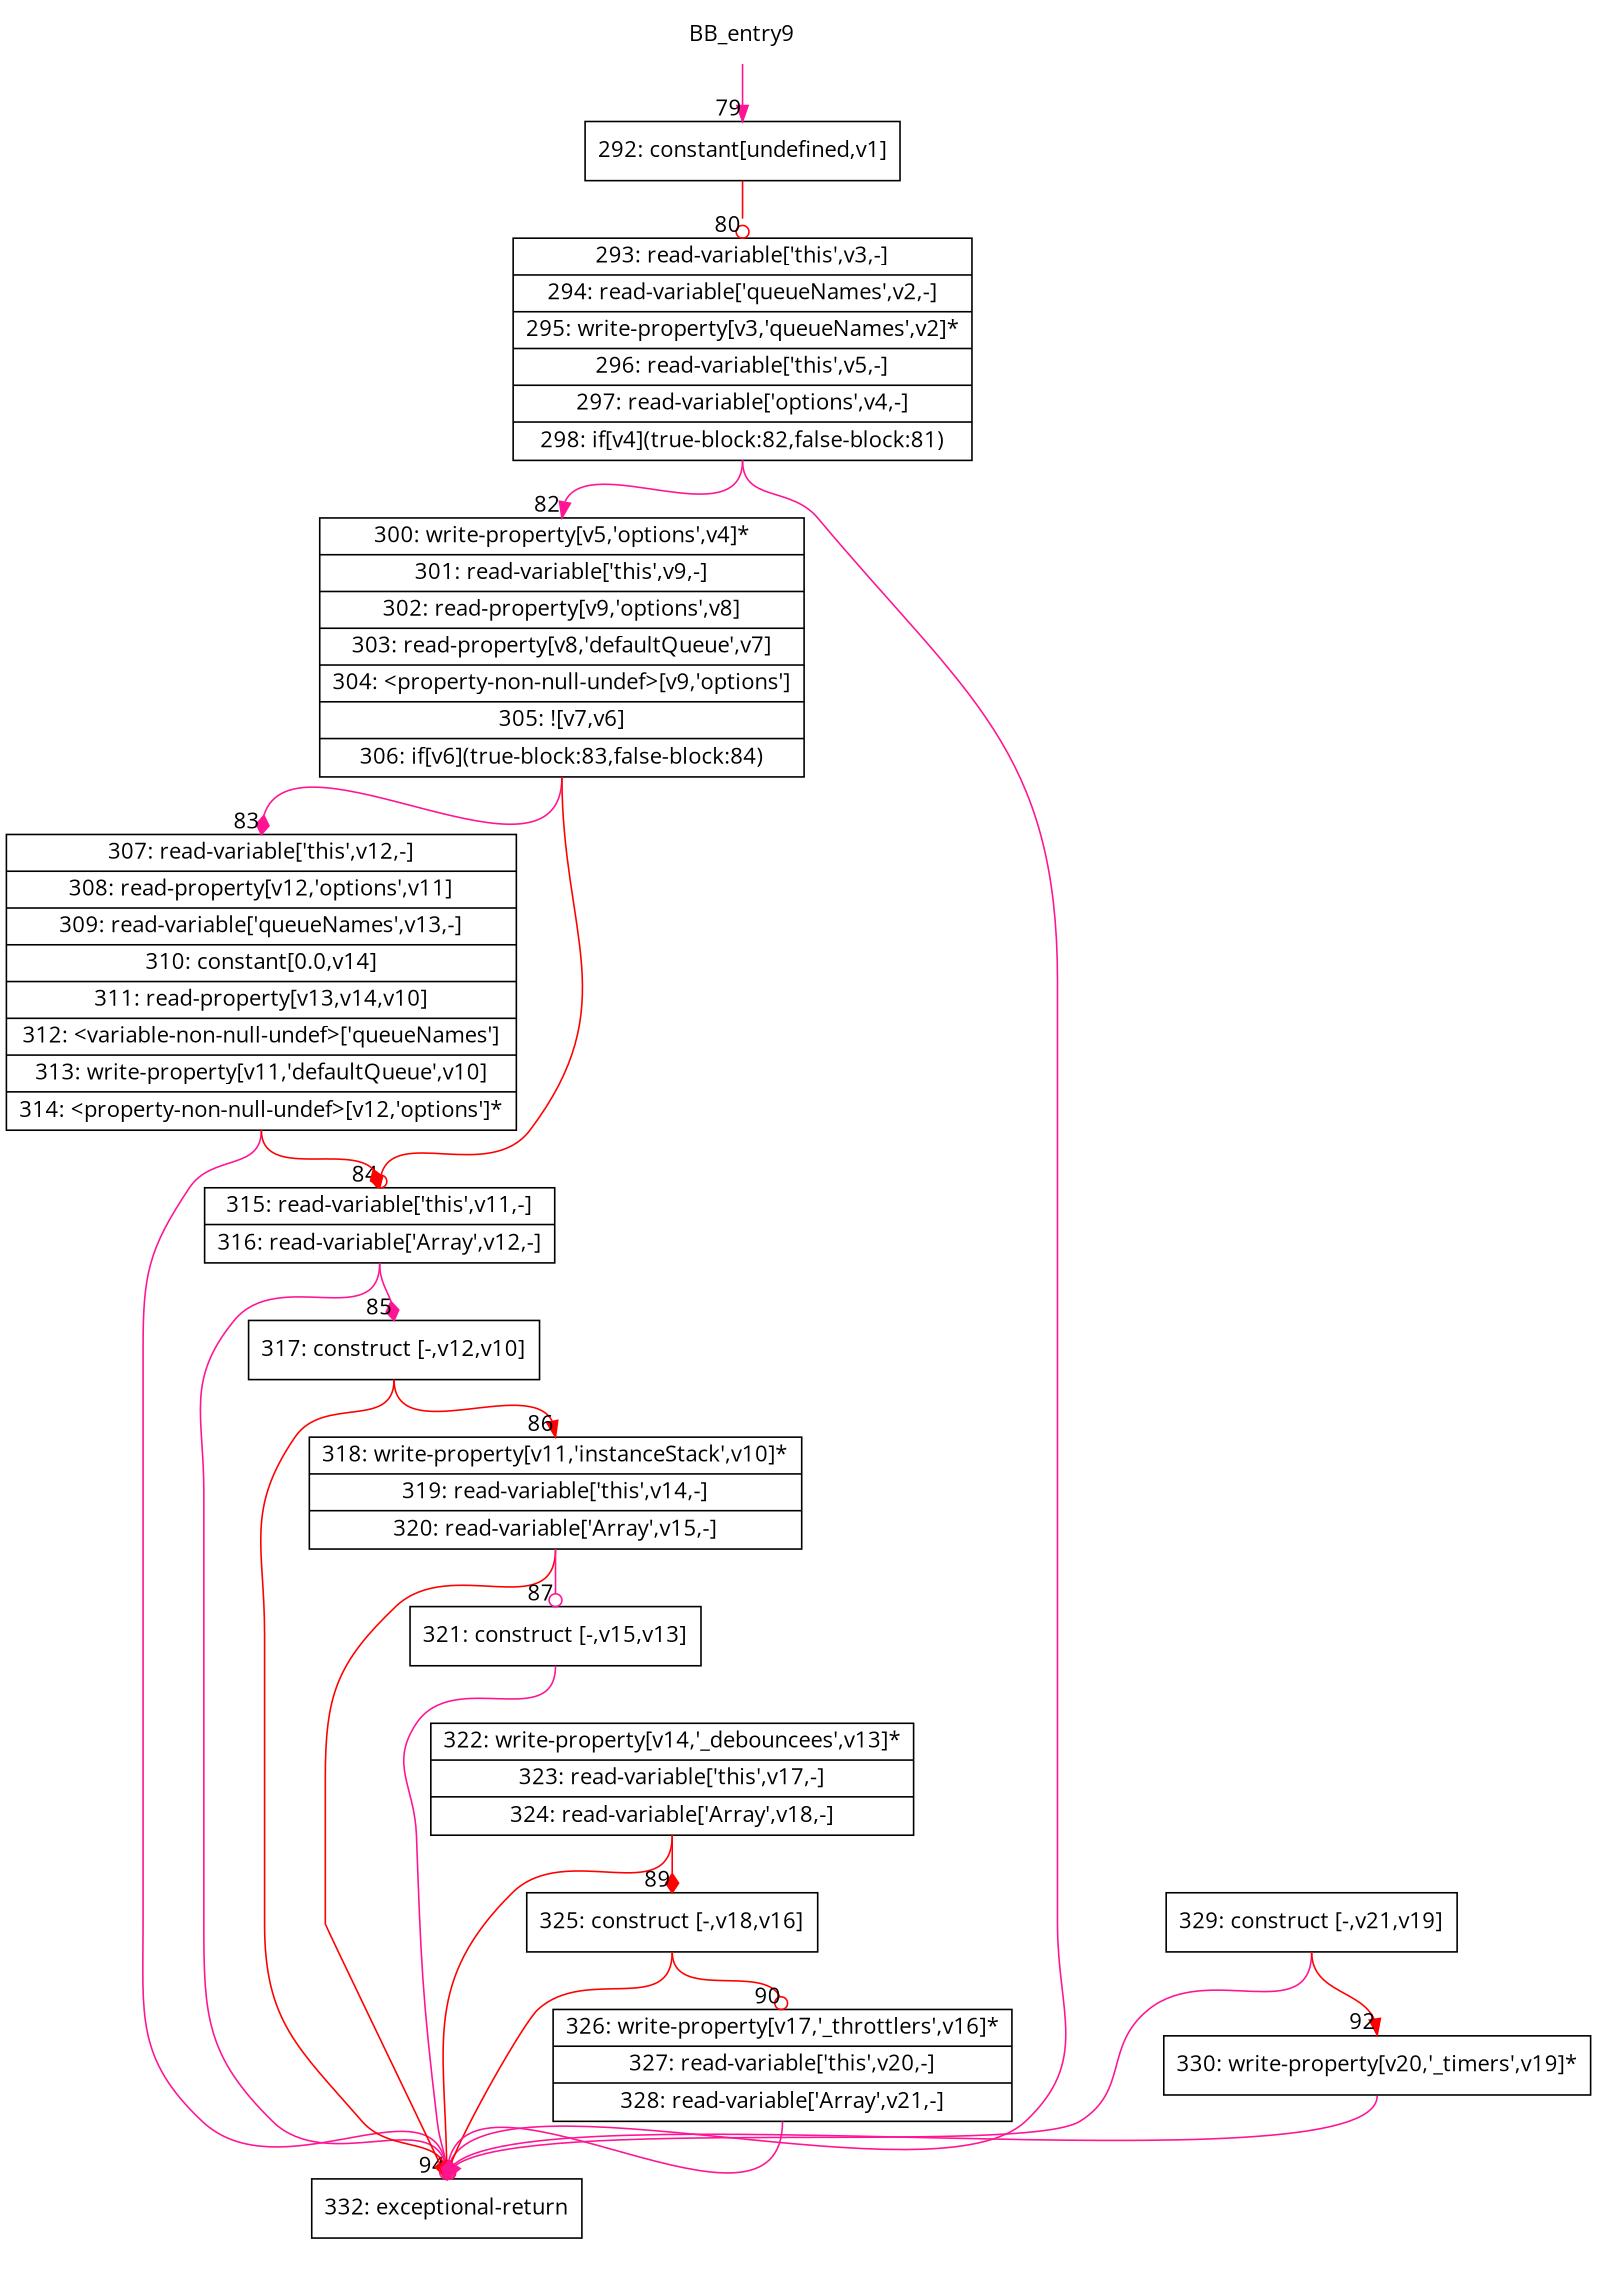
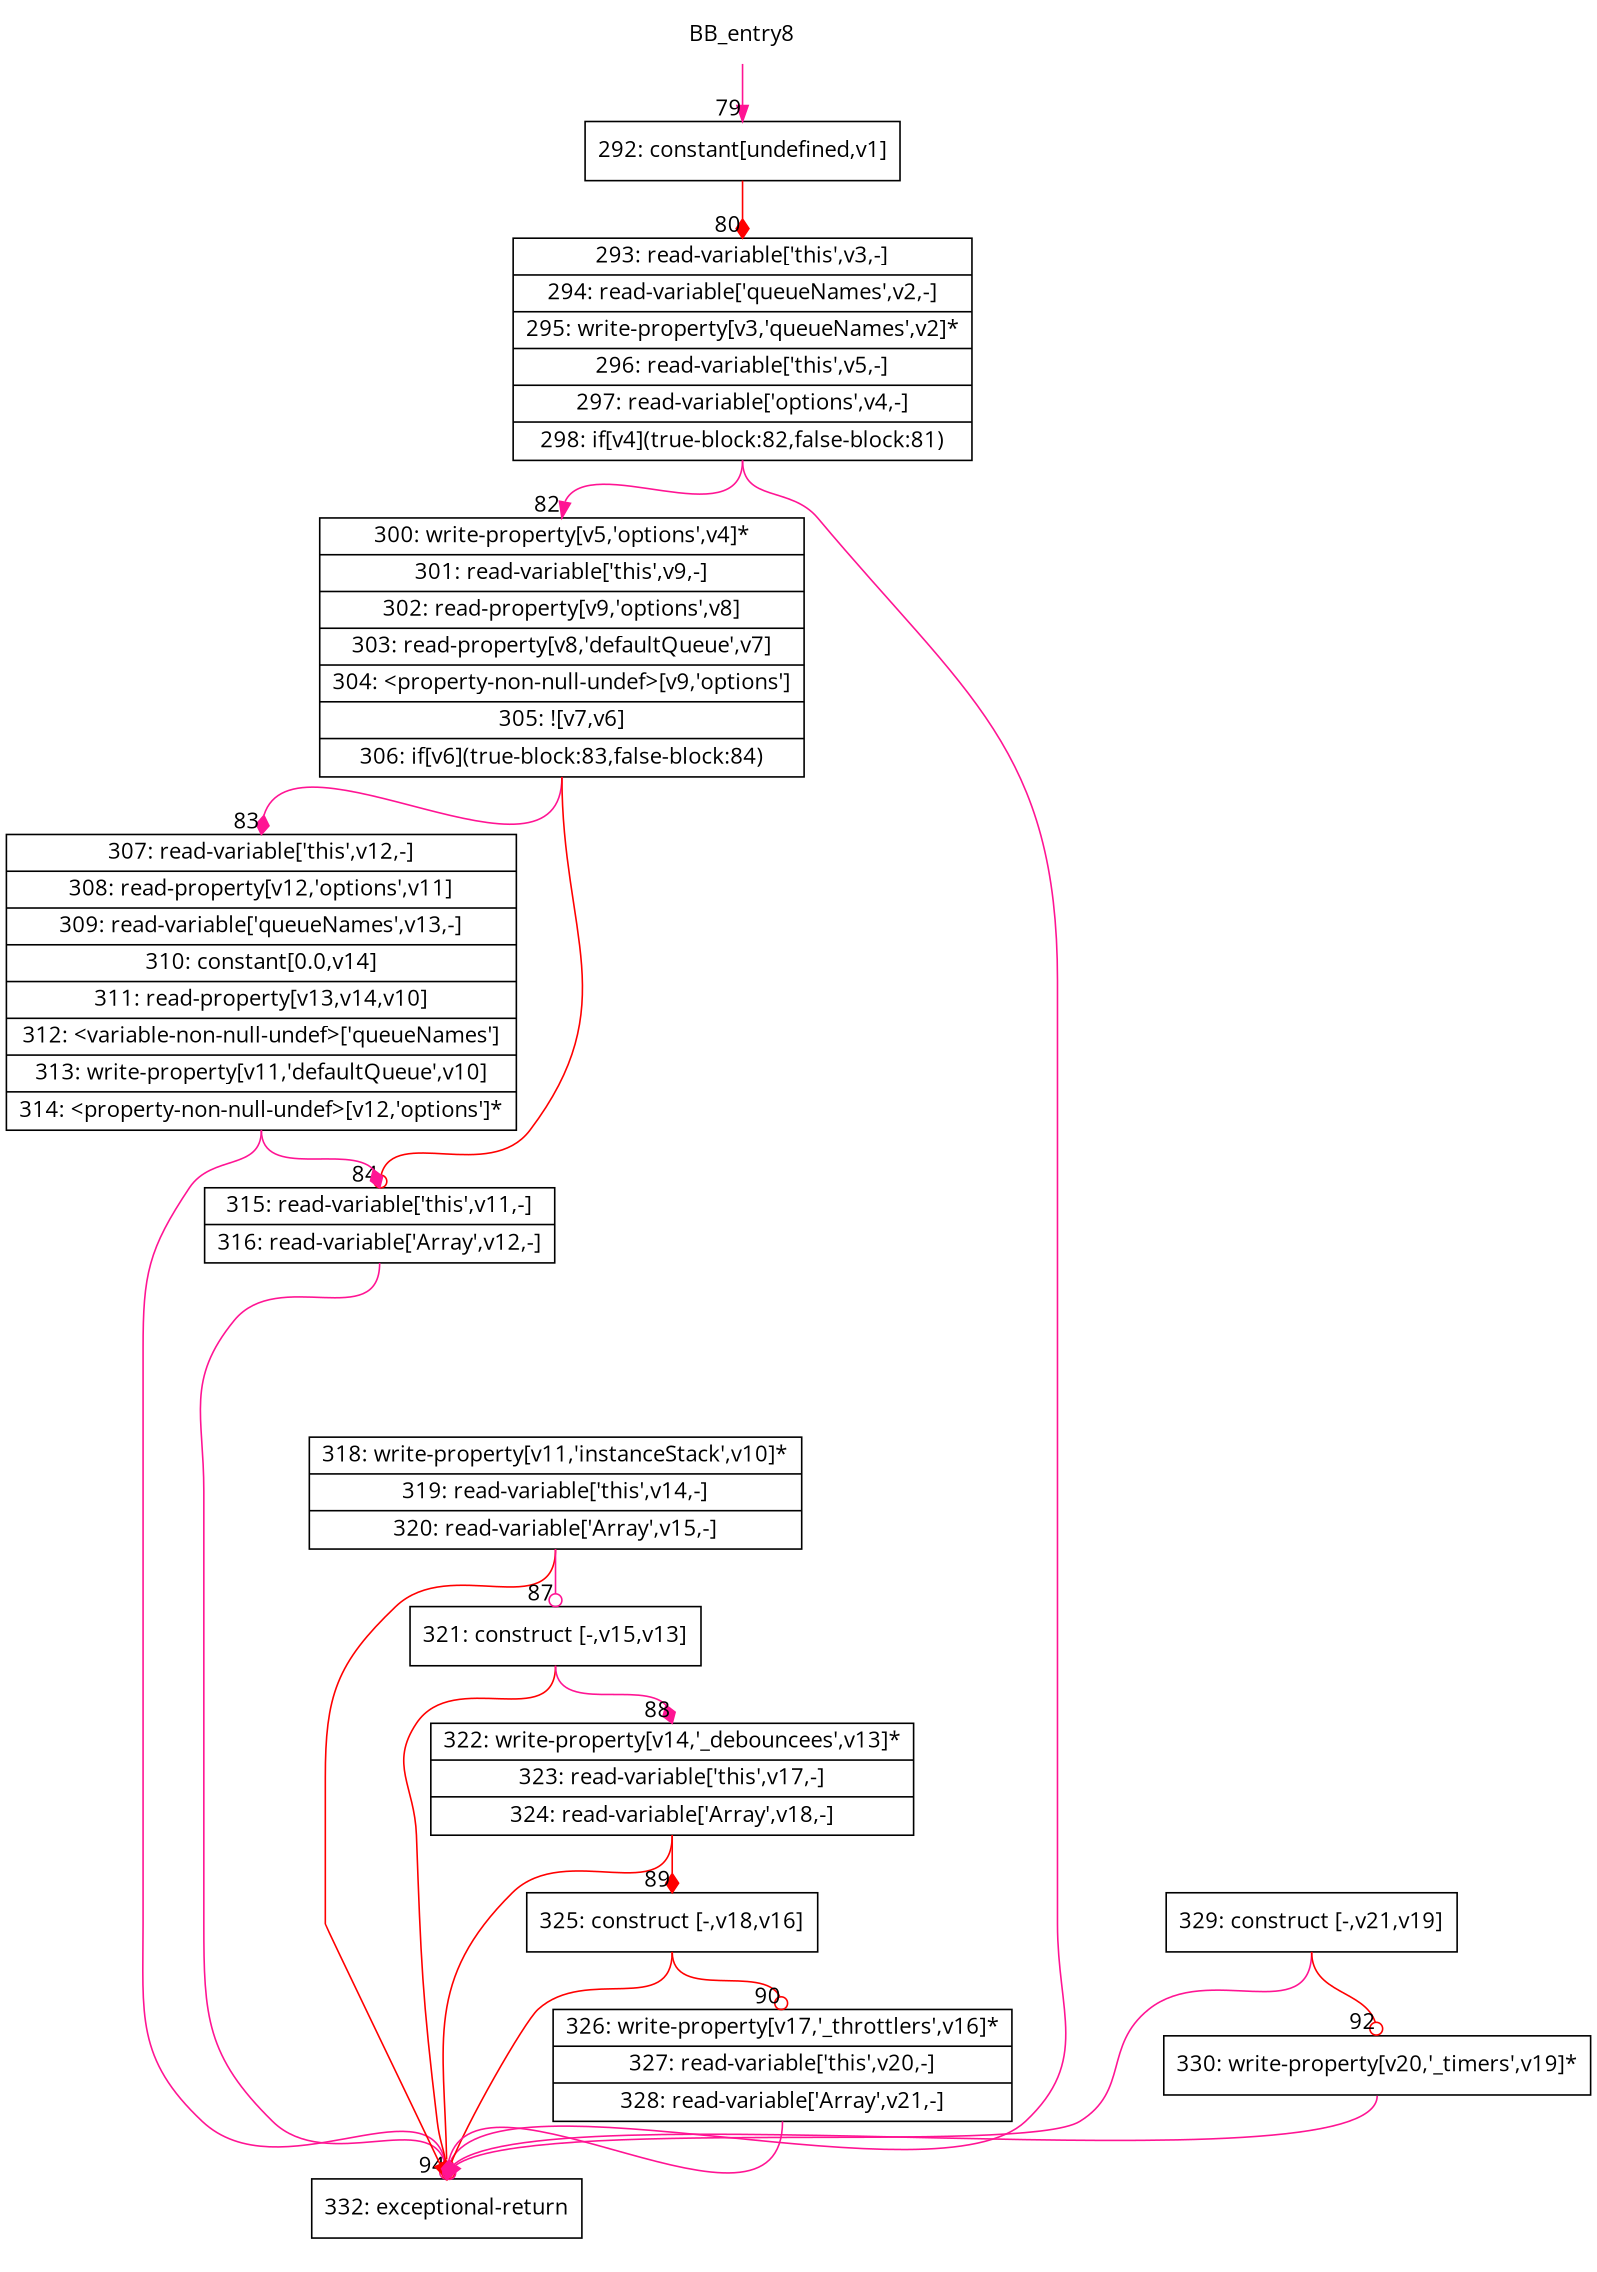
(743, 35) -> (743, 35)
(743, 200) -> (743, 200)
(311, 1159) -> (311, 1159)
(394, 1350) -> none
none -> (604, 1695)
(417, 1857) -> (417, 1857)
(480, 1930) -> (480, 1930)
(1339, 1990) -> (1339, 1990)
